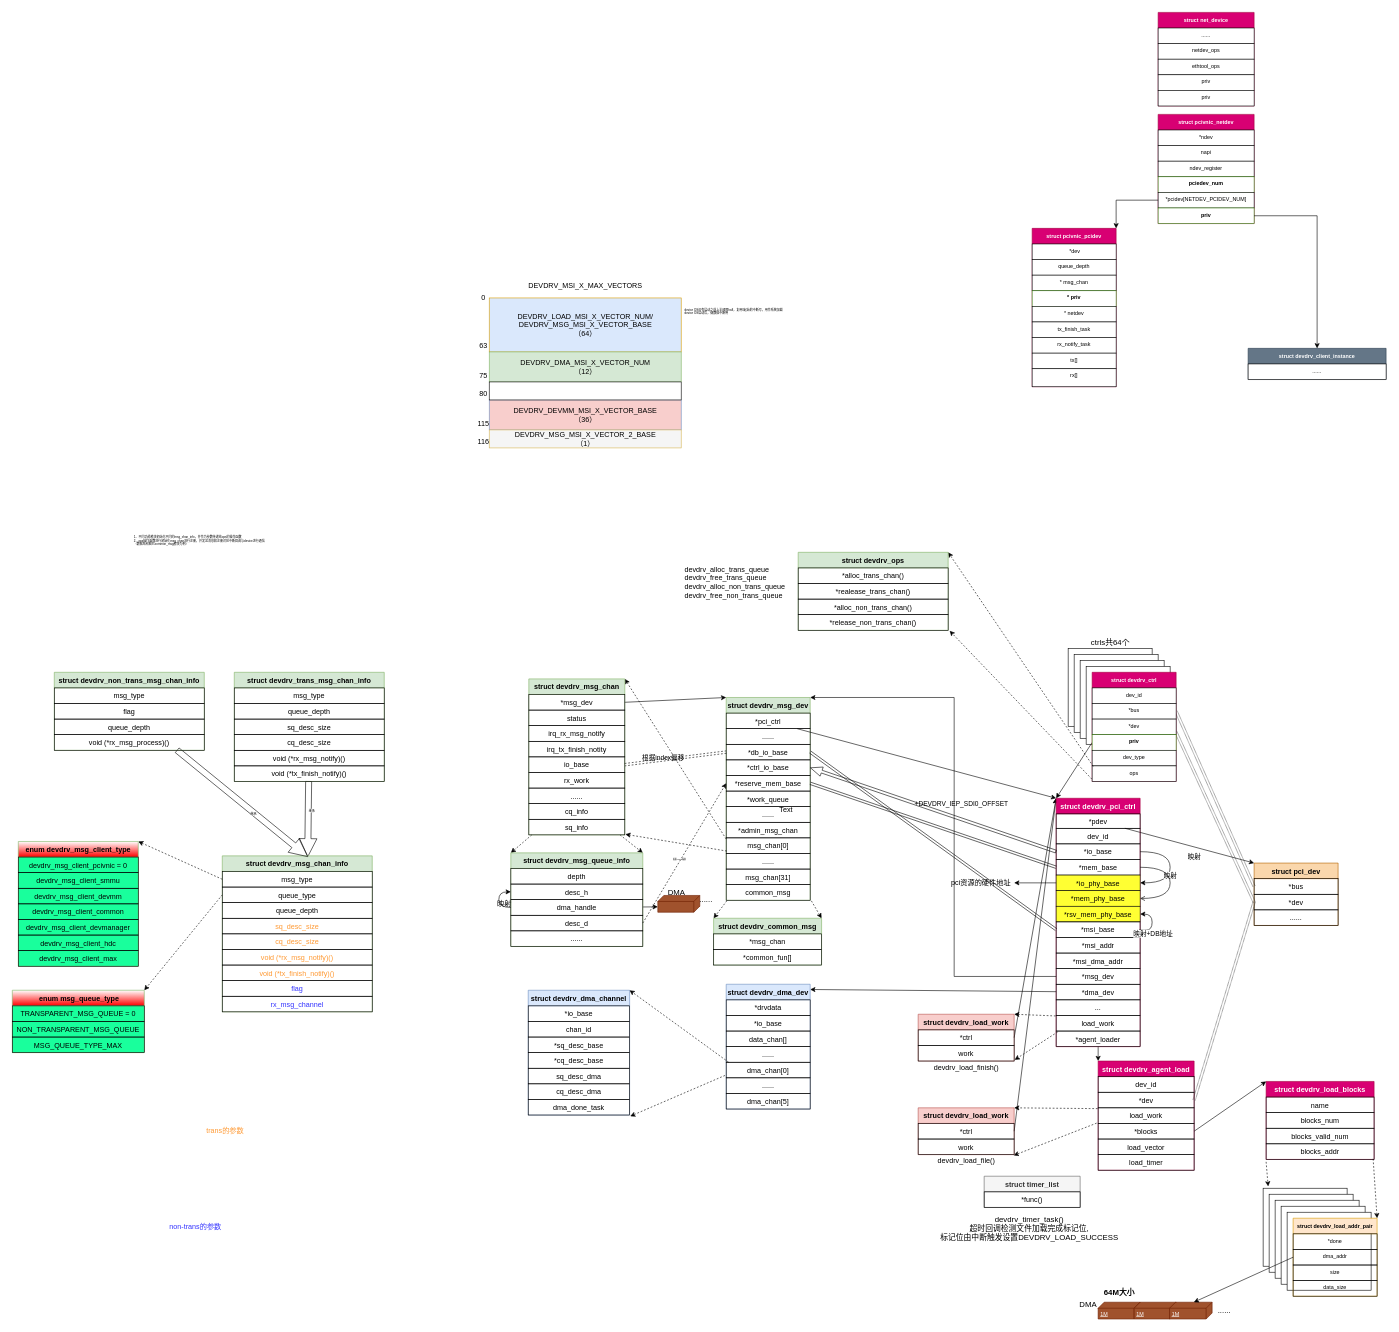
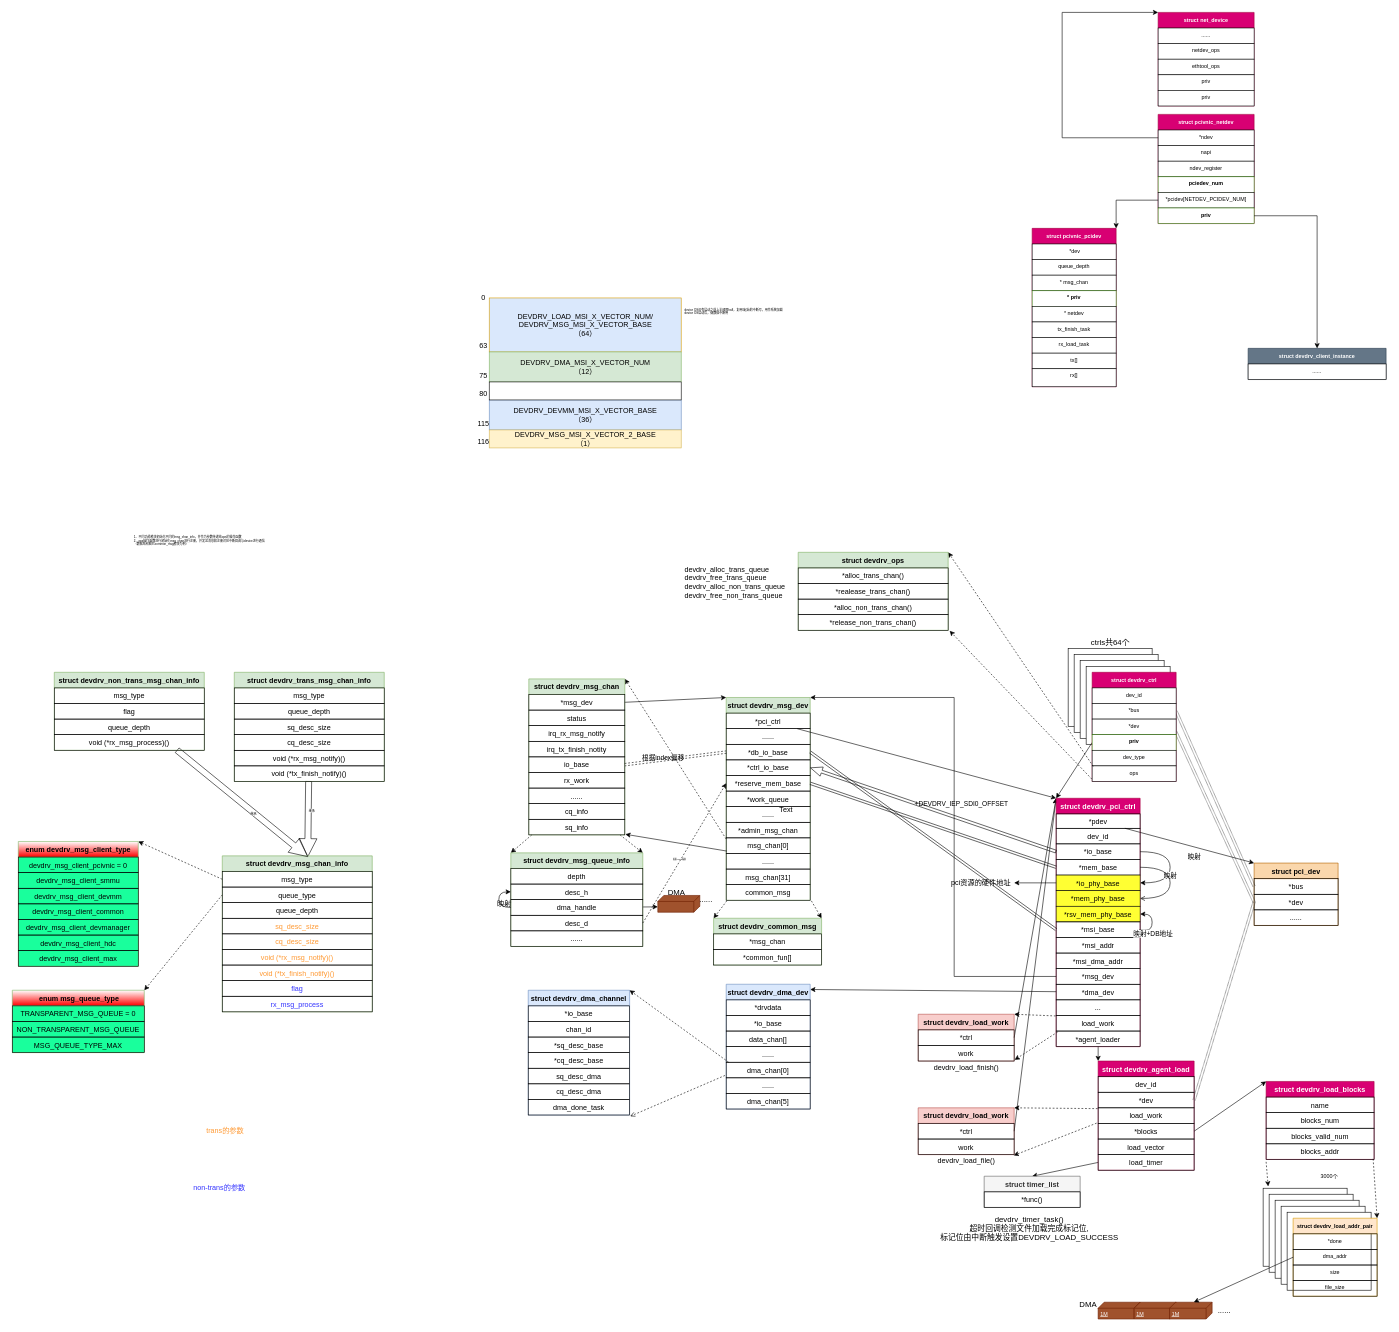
none -> (1107, 12)
(585, 286) -> none
(1074, 344) -> (1074, 344)
(585, 415) -> (585, 415)
(585, 439) -> (585, 439)
(677, 843) -> (677, 843)
(297, 1004) -> (297, 1004)
(635, 1114) -> (634, 1115)
none -> (1066, 1169)
none -> (1329, 1176)
(195, 1227) -> (219, 1188)
(1335, 1288) -> (1335, 1288)
(1119, 1292) -> none
